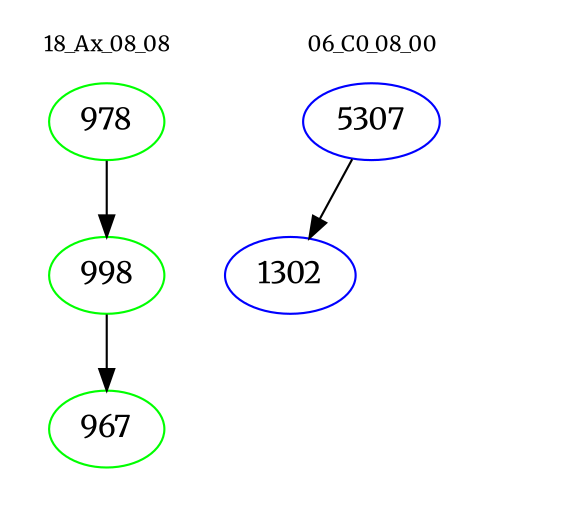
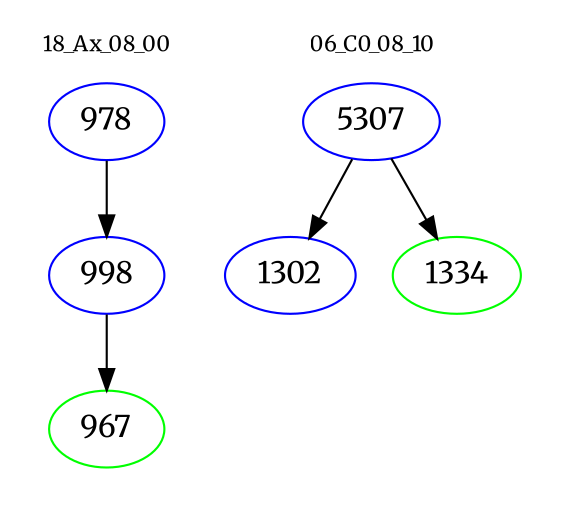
(108, 46) -> (108, 46)
(373, 46) -> (373, 46)
(107, 122) -> (107, 122)
(107, 275) -> (107, 275)
none -> (457, 275)
